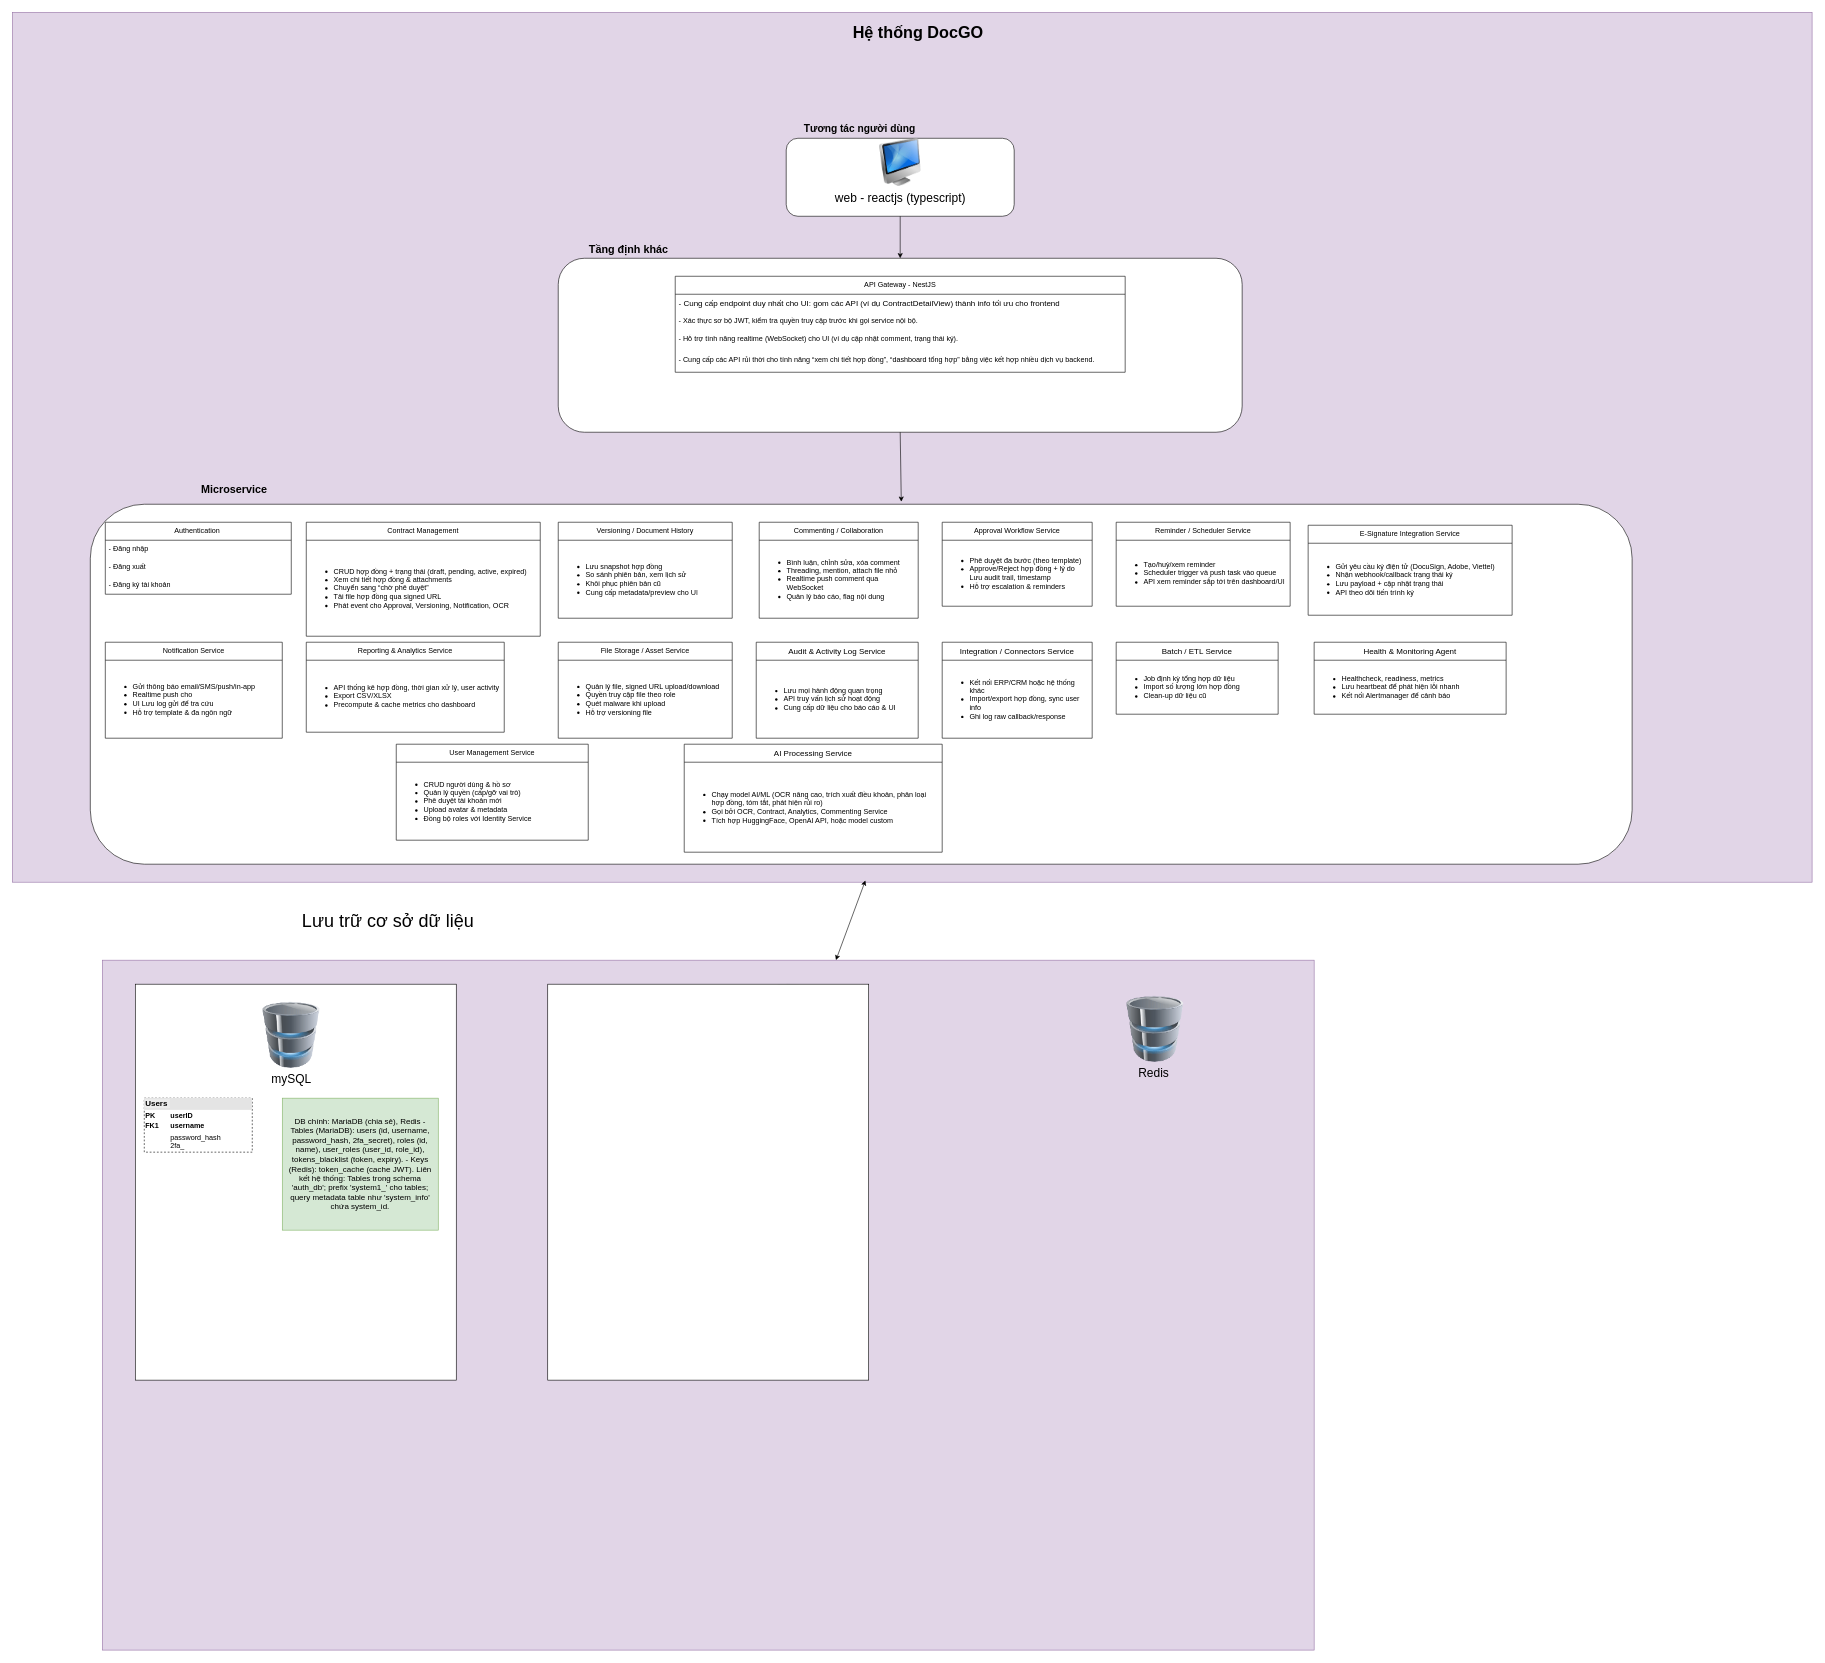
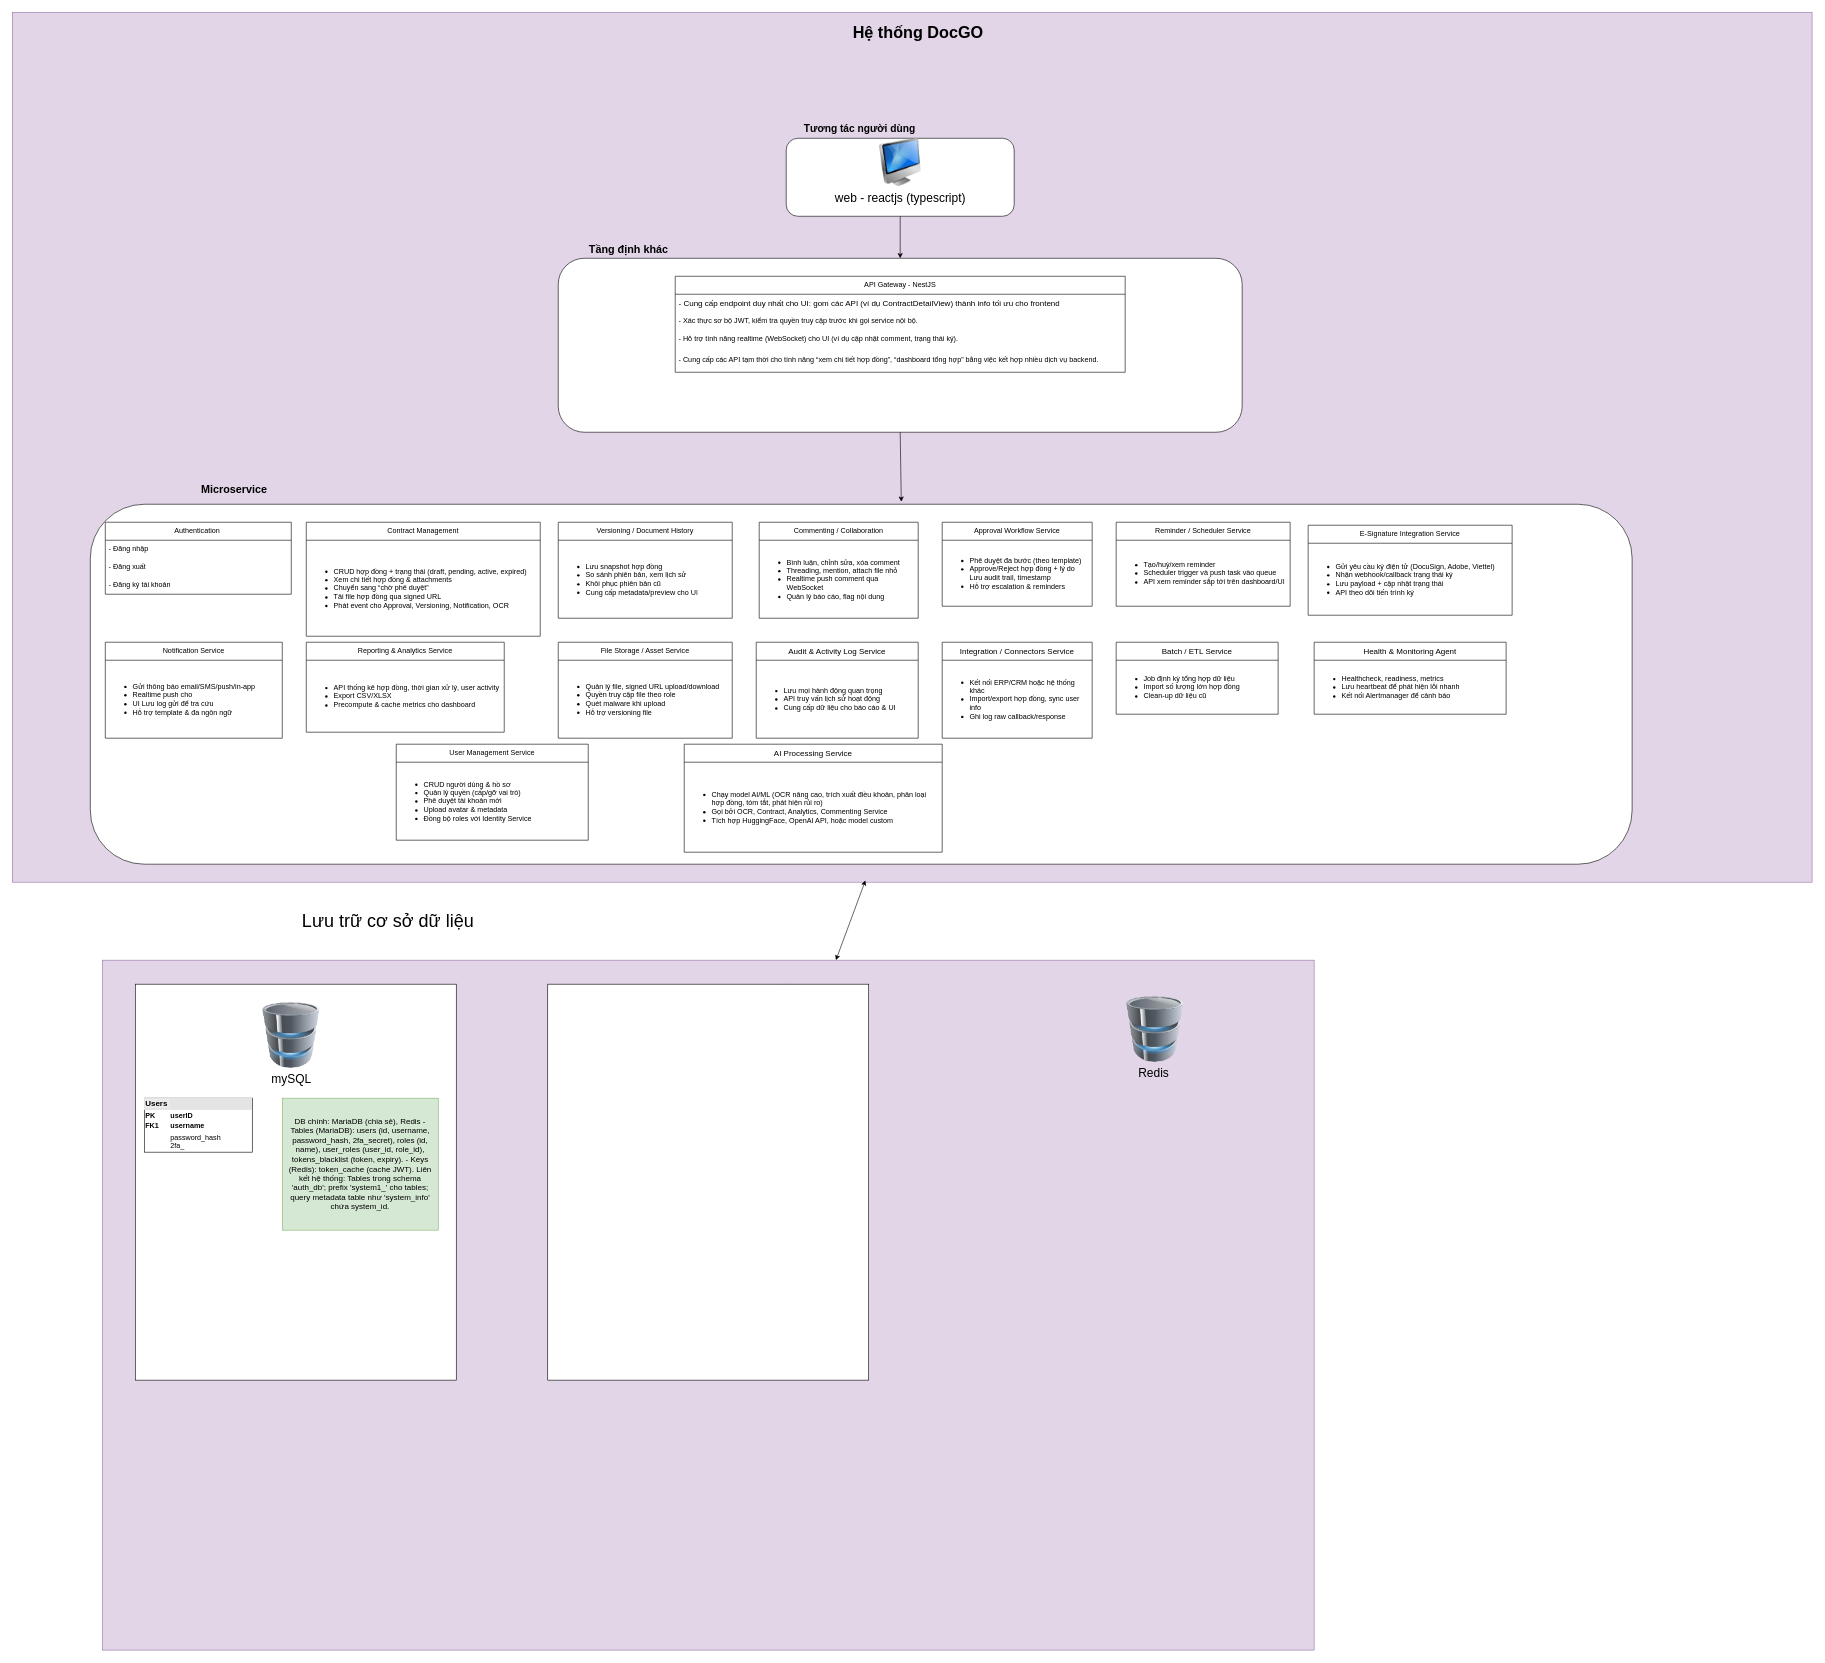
(901, 360) -> (901, 360)
(198, 1125) -> (198, 1125)
